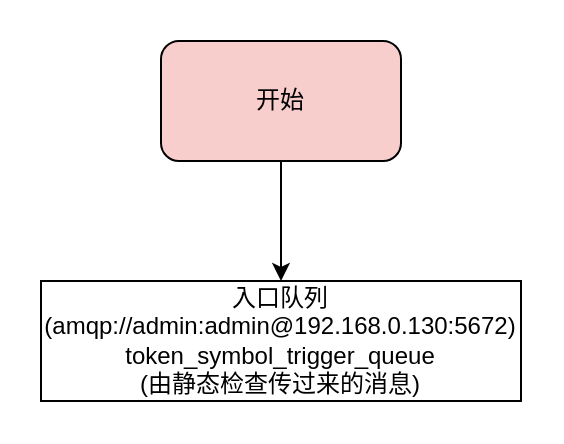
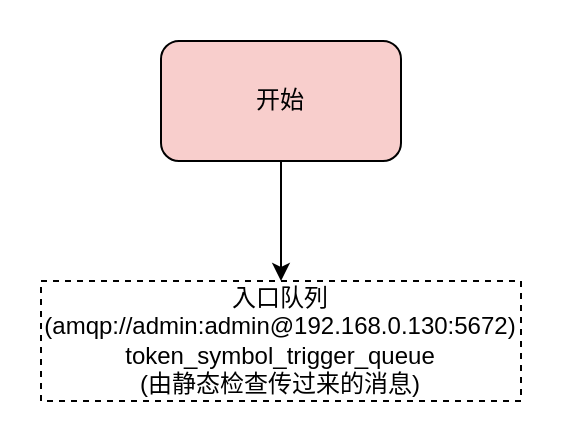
(281, 341) -> (281, 341)
